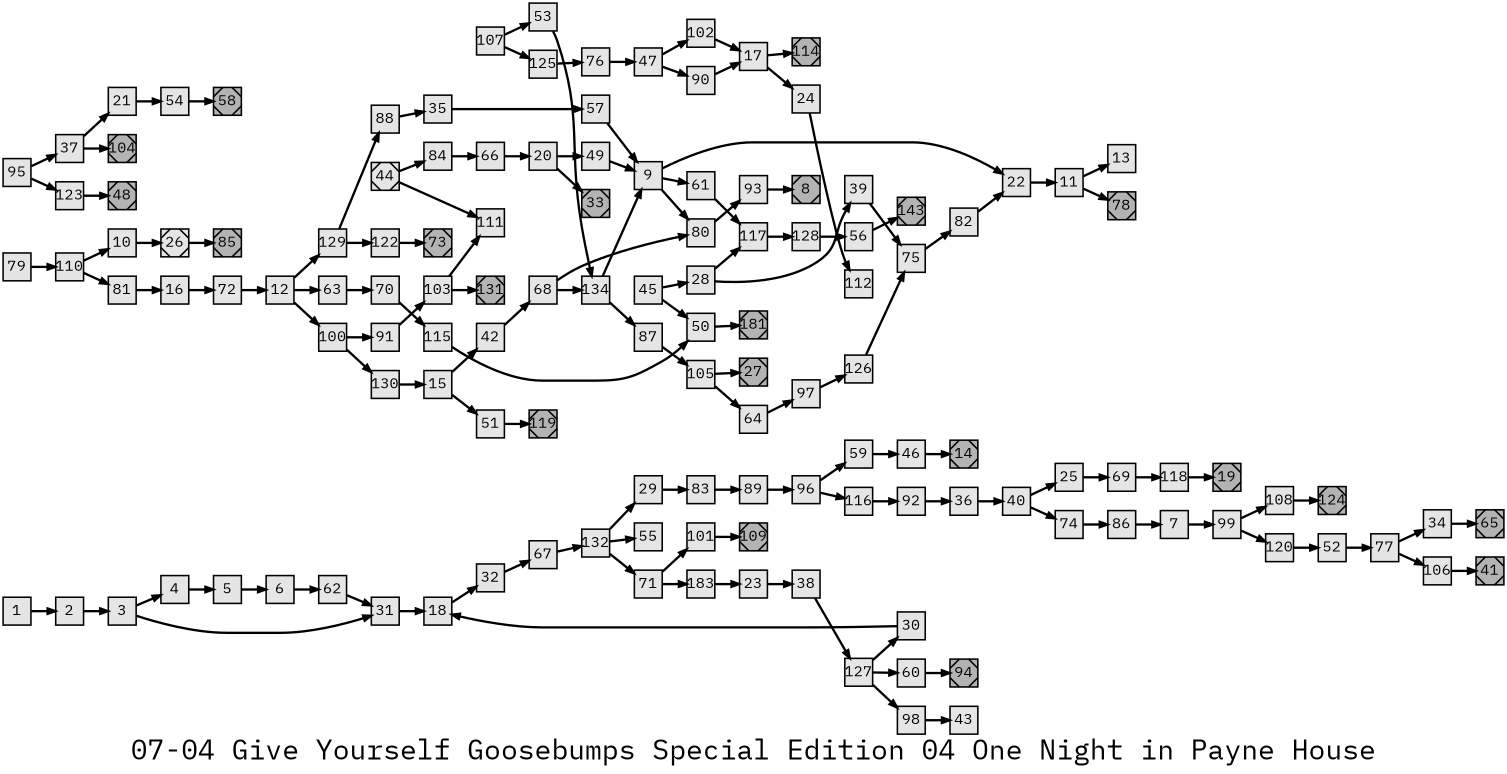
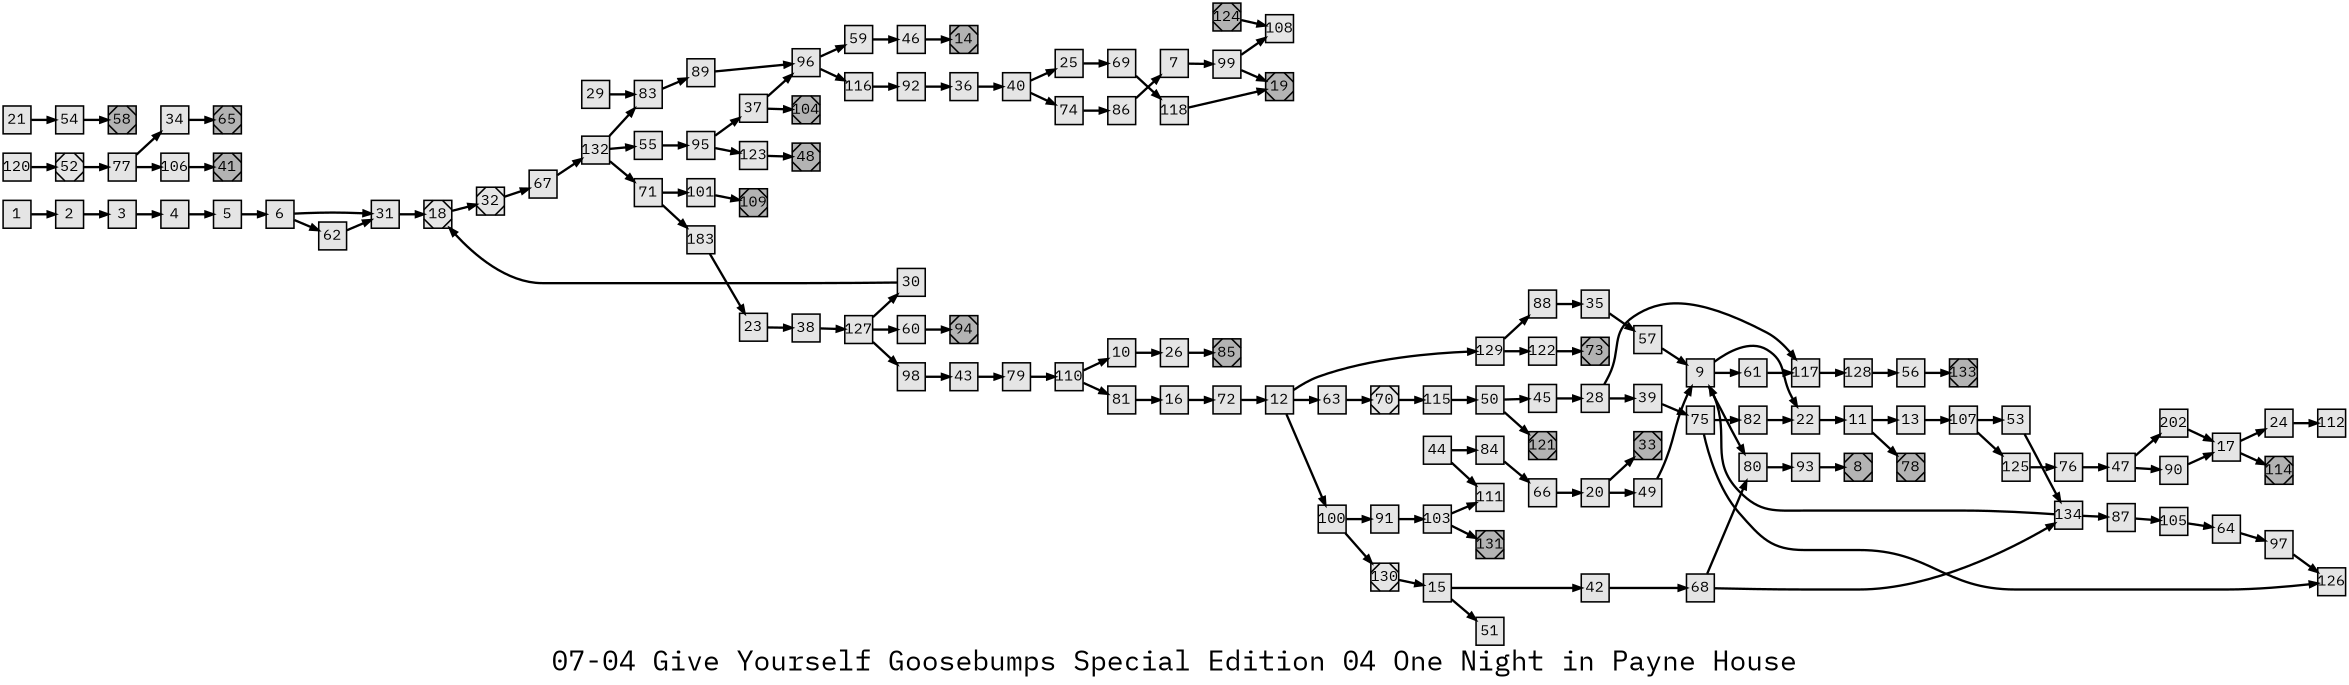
(701, 33) -> (2174, 423)
(93, 128) -> (777, 88)
none -> (671, 145)
(385, 176) -> (1437, 450)
(911, 211) -> (1963, 373)
(175, 243) -> (1174, 353)
(385, 290) -> (1385, 400)
(671, 306) -> (1512, 399)
(883, 317) -> (1972, 584)
(753, 325) -> (1543, 446)
(753, 372) -> none
none -> (986, 377)
(385, 384) -> (1385, 577)
none -> (1933, 420)
(543, 424) -> none
(1302, 501) -> (1249, 22)
(619, 519) -> (619, 125)
(1250, 534) -> (1250, 74)
(1332, 548) -> (70, 167)
(490, 578) -> (490, 201)
(438, 611) -> (438, 214)
(250, 633) -> (329, 213)
